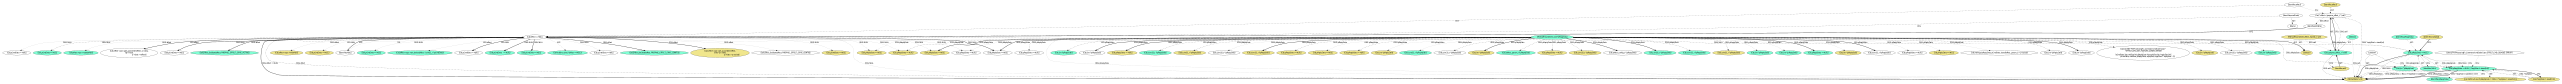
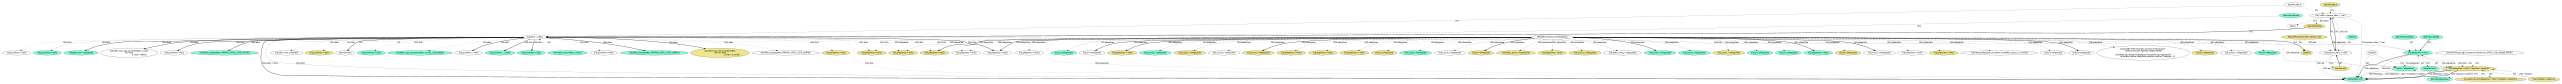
(2291, 16) -> (2291, 16)
(2292, 20) -> (2310, 21)
(2314, 26) -> (2314, 26)
(1552, 37) -> (1552, 37)
(2431, 37) -> (2431, 37)
(304, 39) -> (304, 39)
(555, 42) -> (552, 45)
(2373, 42) -> (2373, 42)
(1592, 43) -> (1592, 43)
(287, 53) -> (287, 53)
(1516, 53) -> (1516, 53)
(2336, 53) -> (2336, 53)
(2353, 58) -> (2317, 65)
(2469, 69) -> (2469, 69)
(2518, 71) -> none
(2355, 79) -> (2355, 79)
